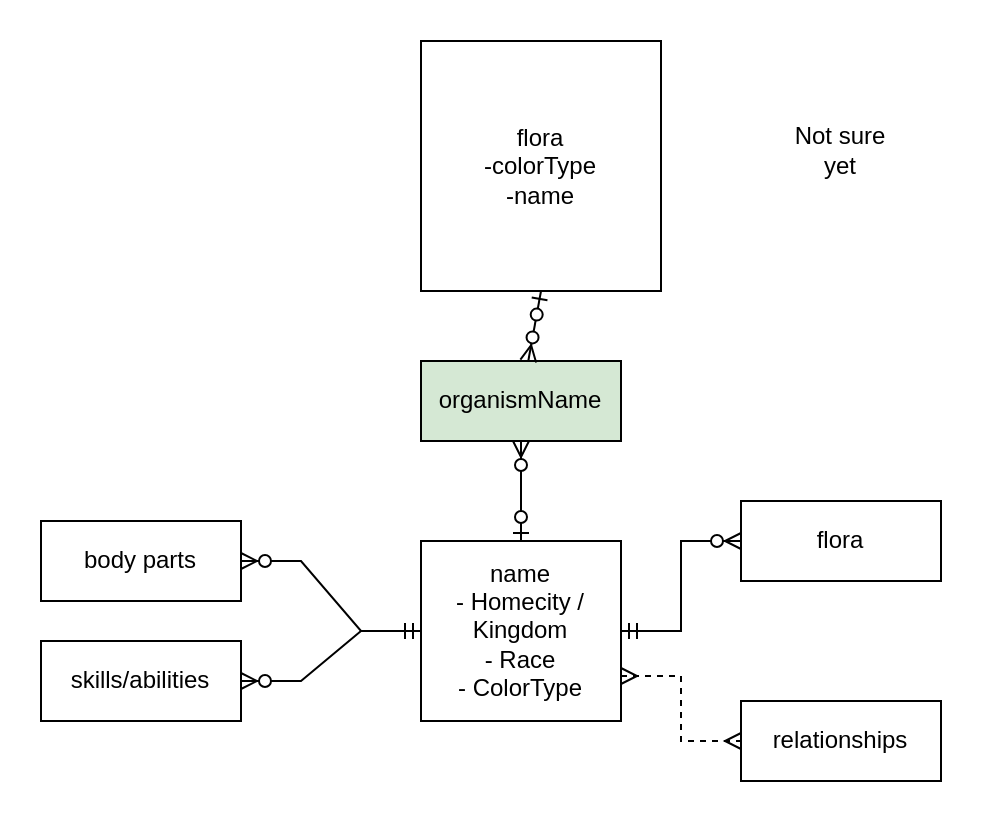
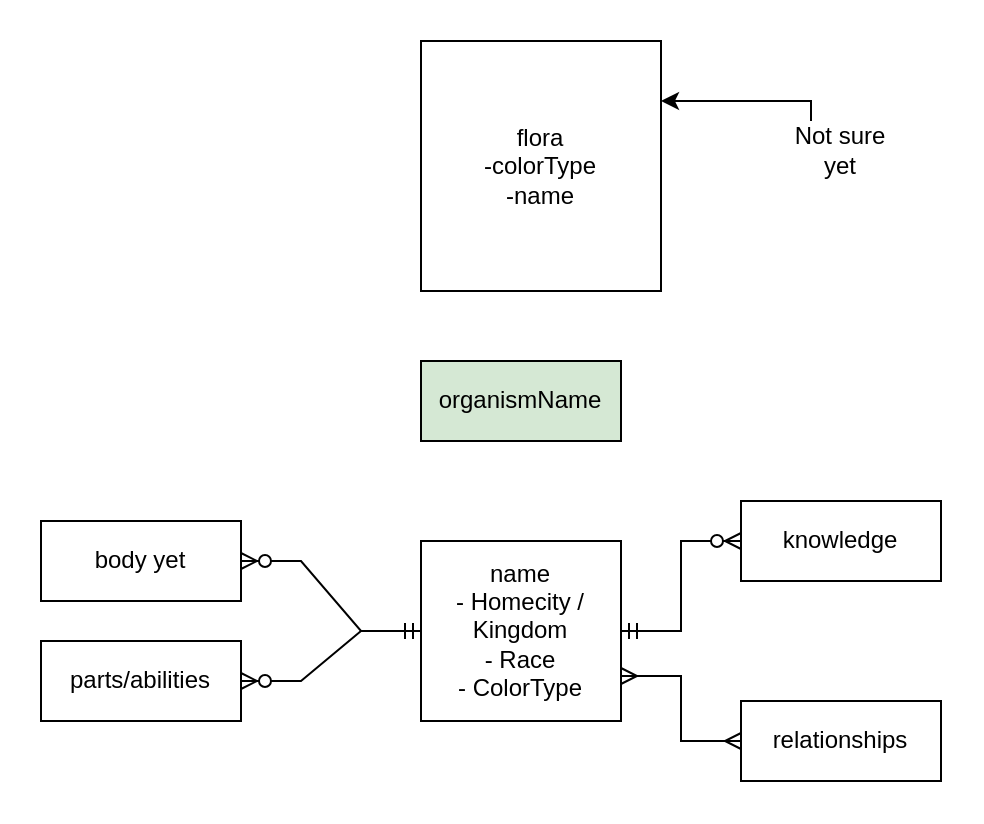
none -> (753, 101)
(535, 326) -> none
(521, 491) -> none
(841, 541) -> (841, 541)
(141, 561) -> (141, 561)
(141, 681) -> (141, 681)
(681, 709) -> (681, 709)
